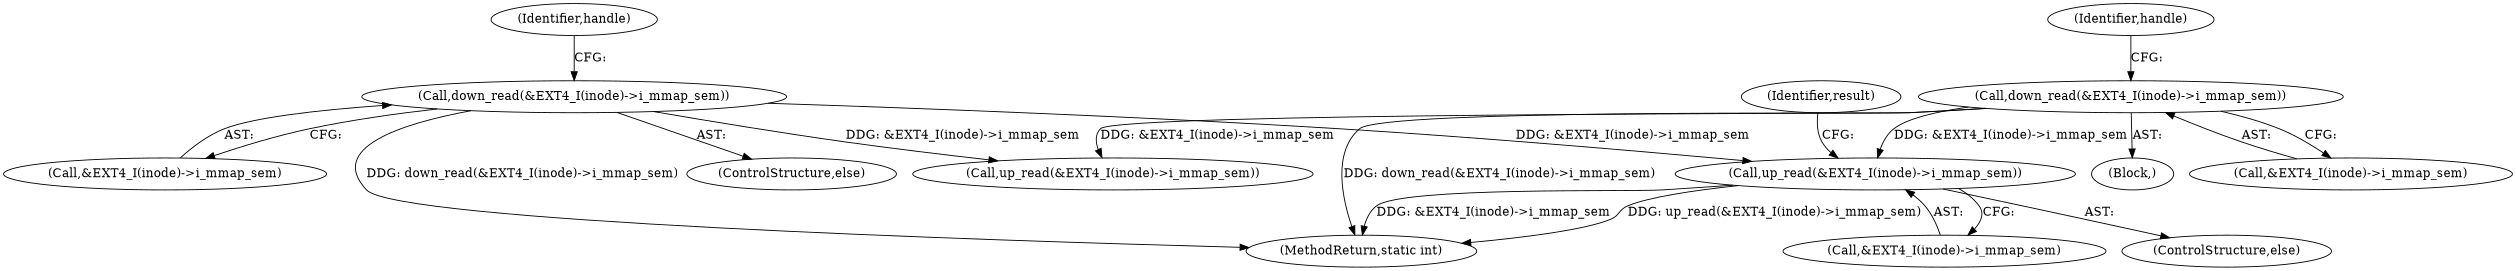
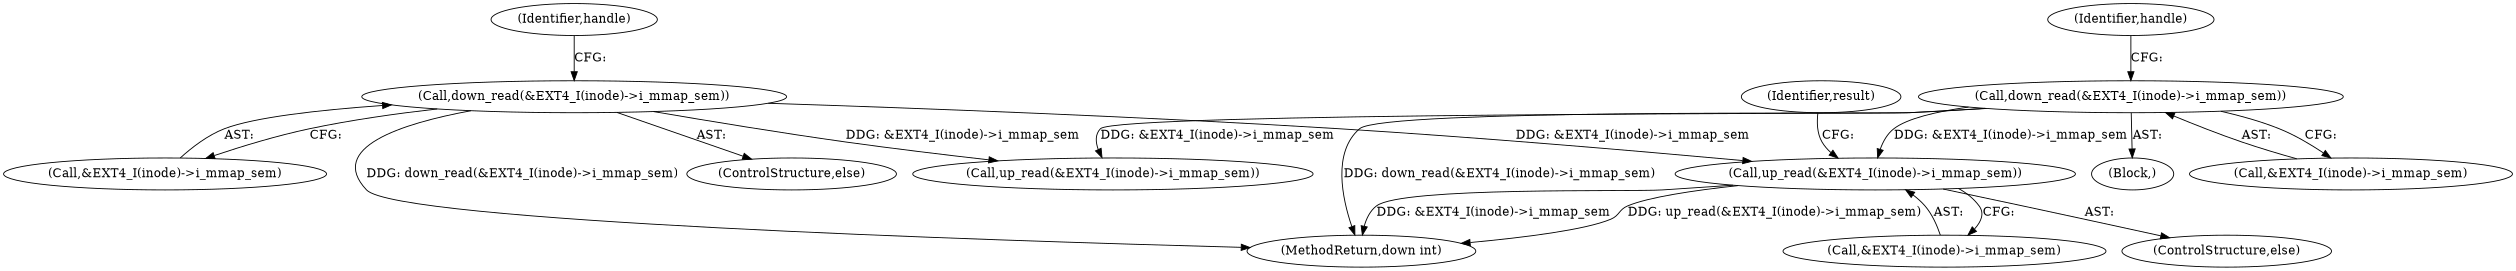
(1361, 251) -> (1361, 251)
